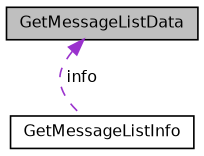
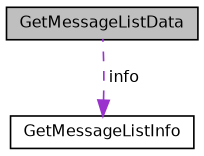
(61, 86) -> (104, 70)
